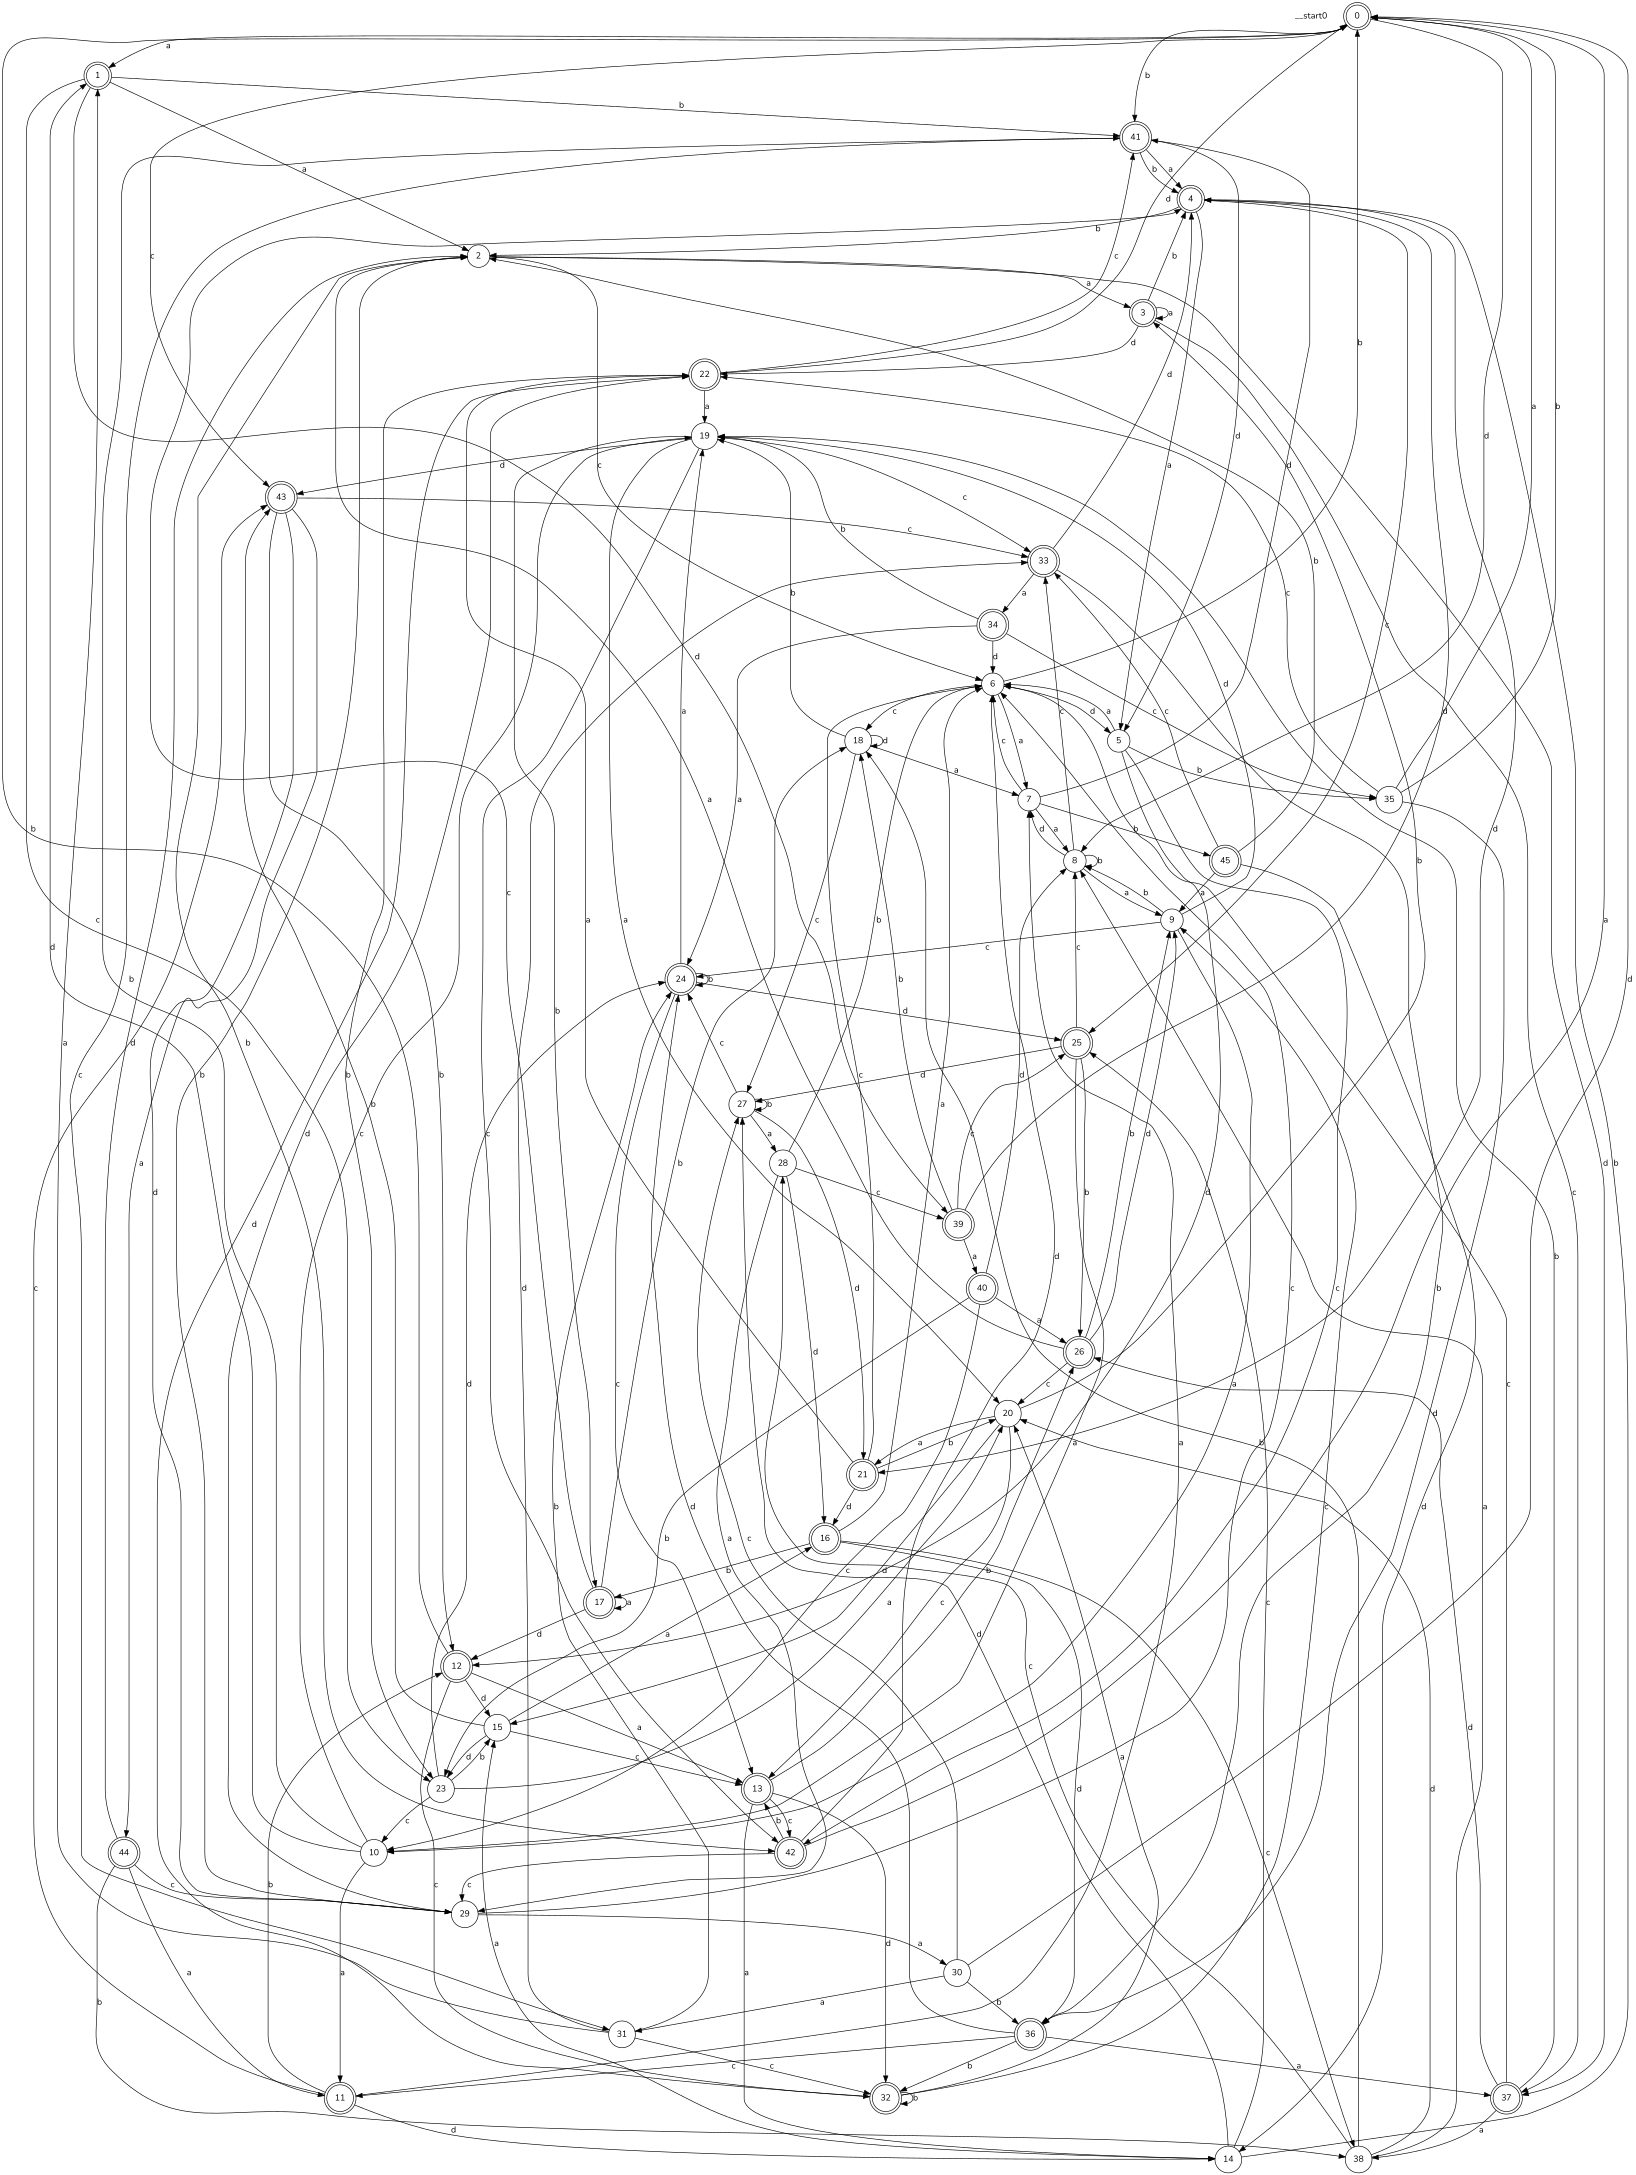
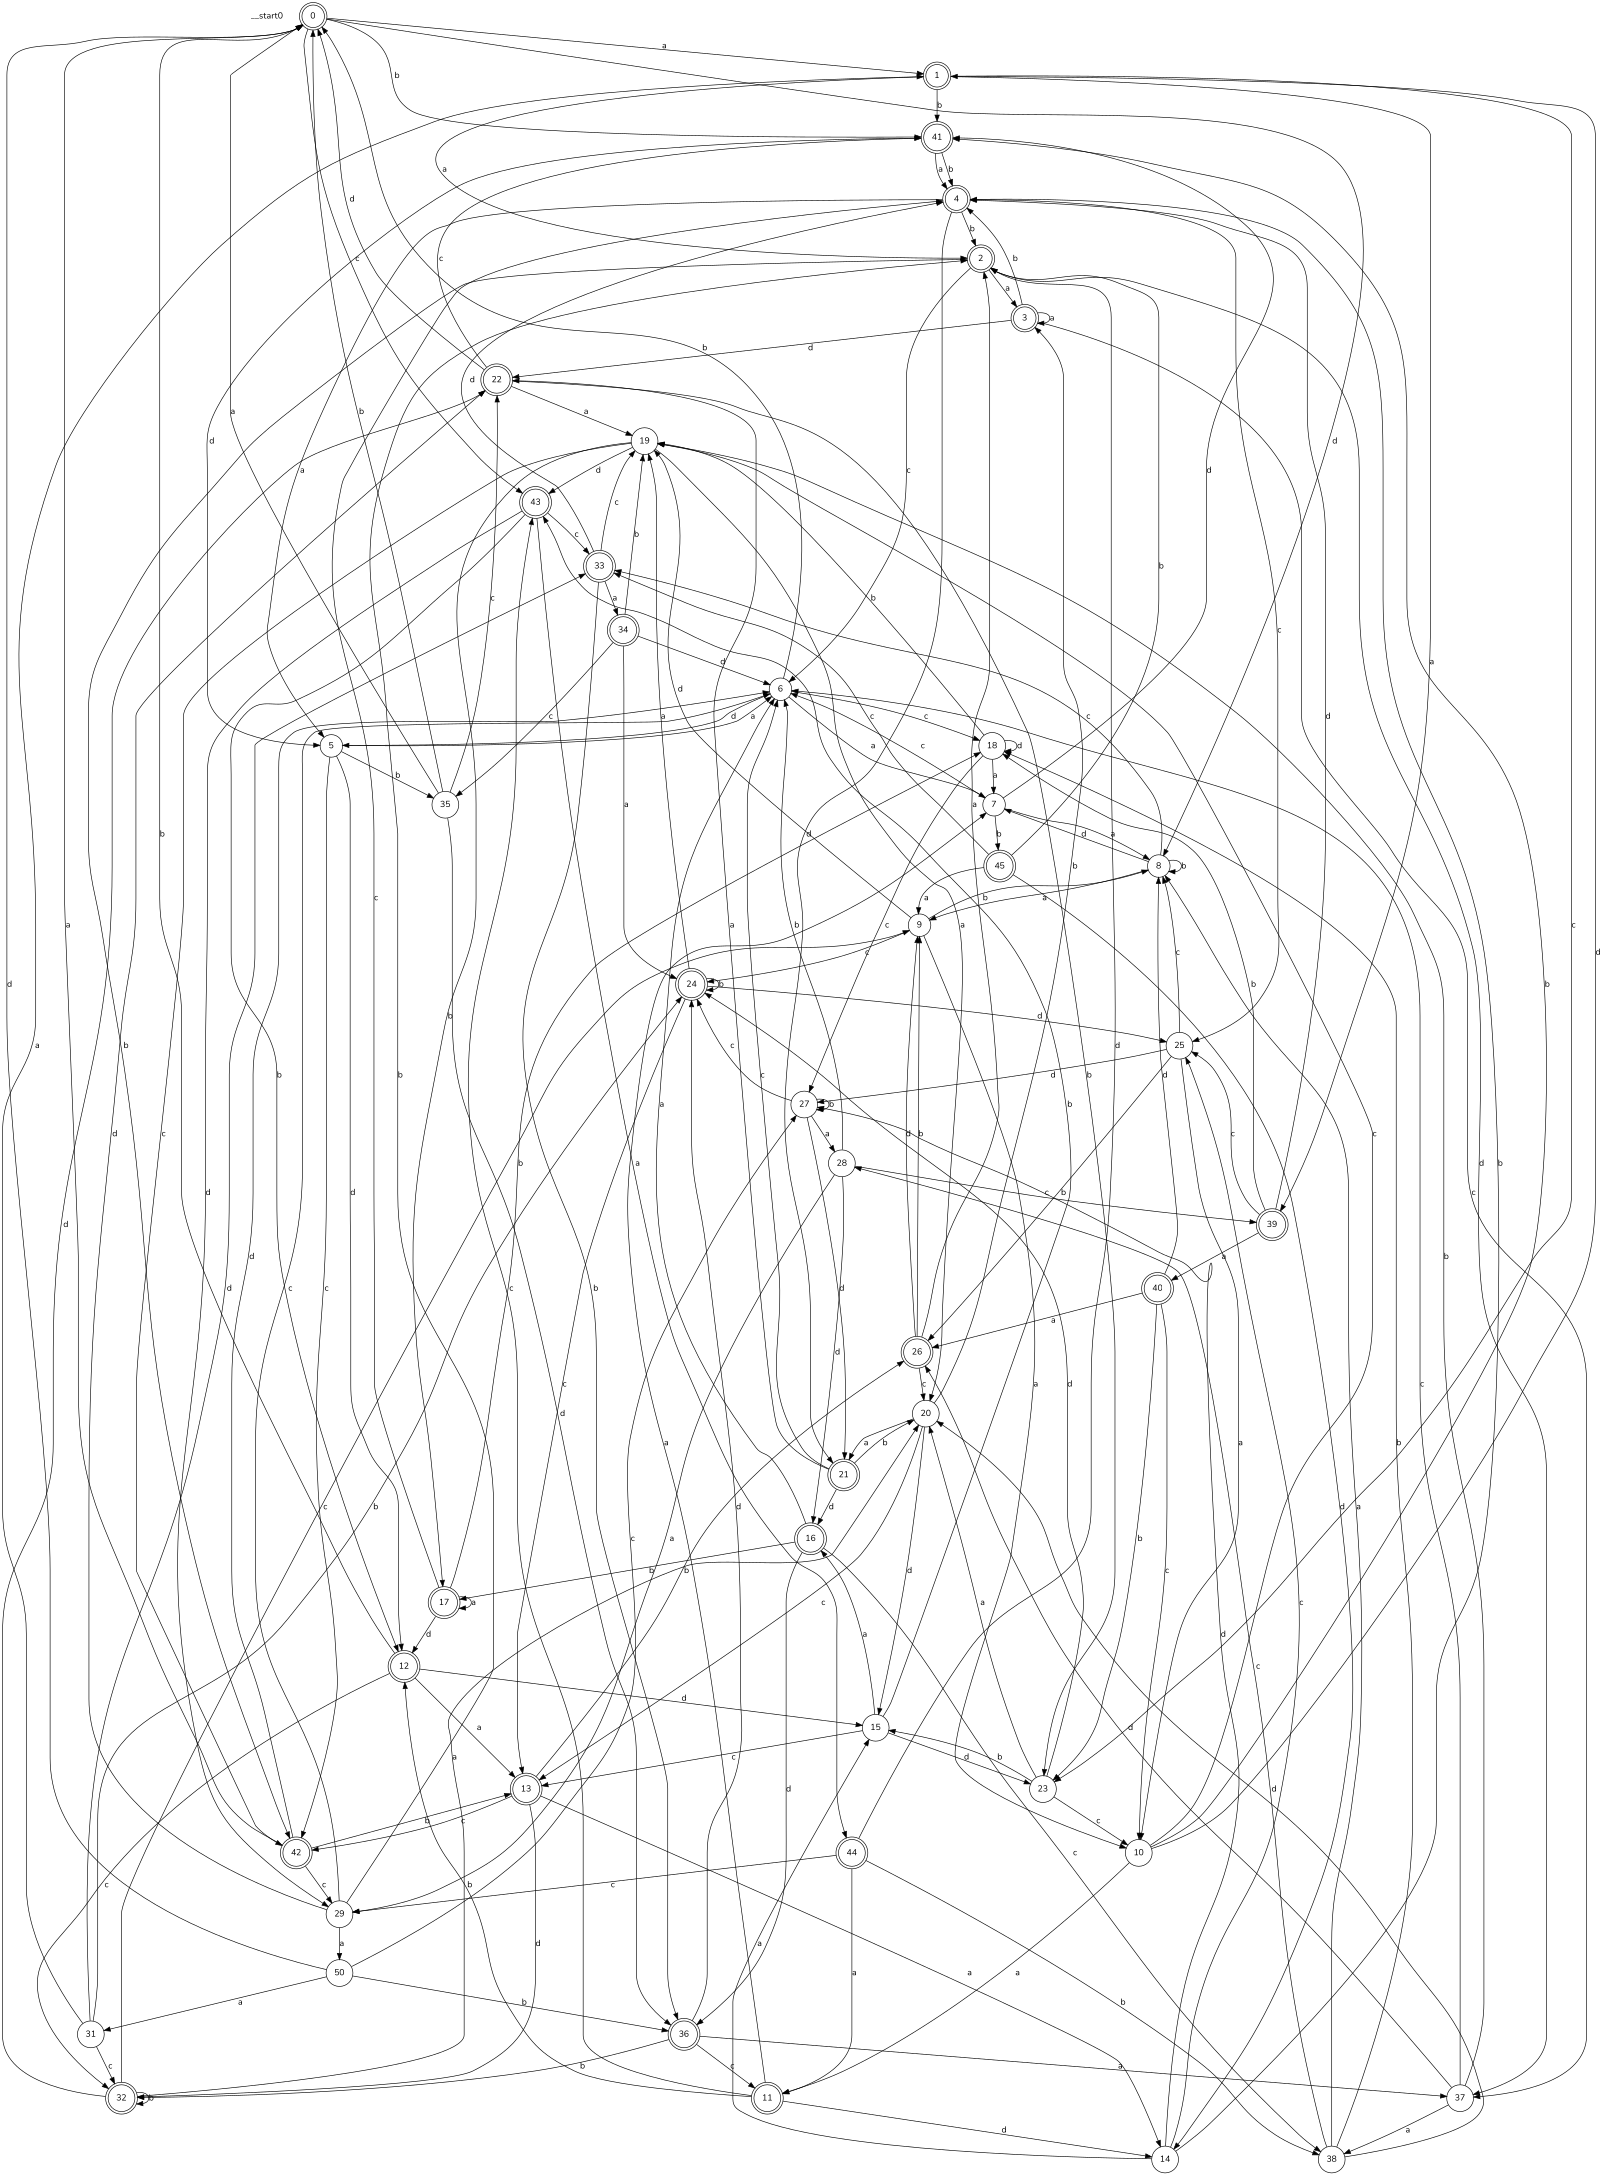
(479, 256) -> (981, 259)
(879, 472) -> (611, 501)
(697, 657) -> (1432, 662)
(127, 866) -> none
(1077, 1043) -> (1179, 1046)
(957, 1973) -> (340, 1973)
(1506, 2098) -> (1460, 2098)
